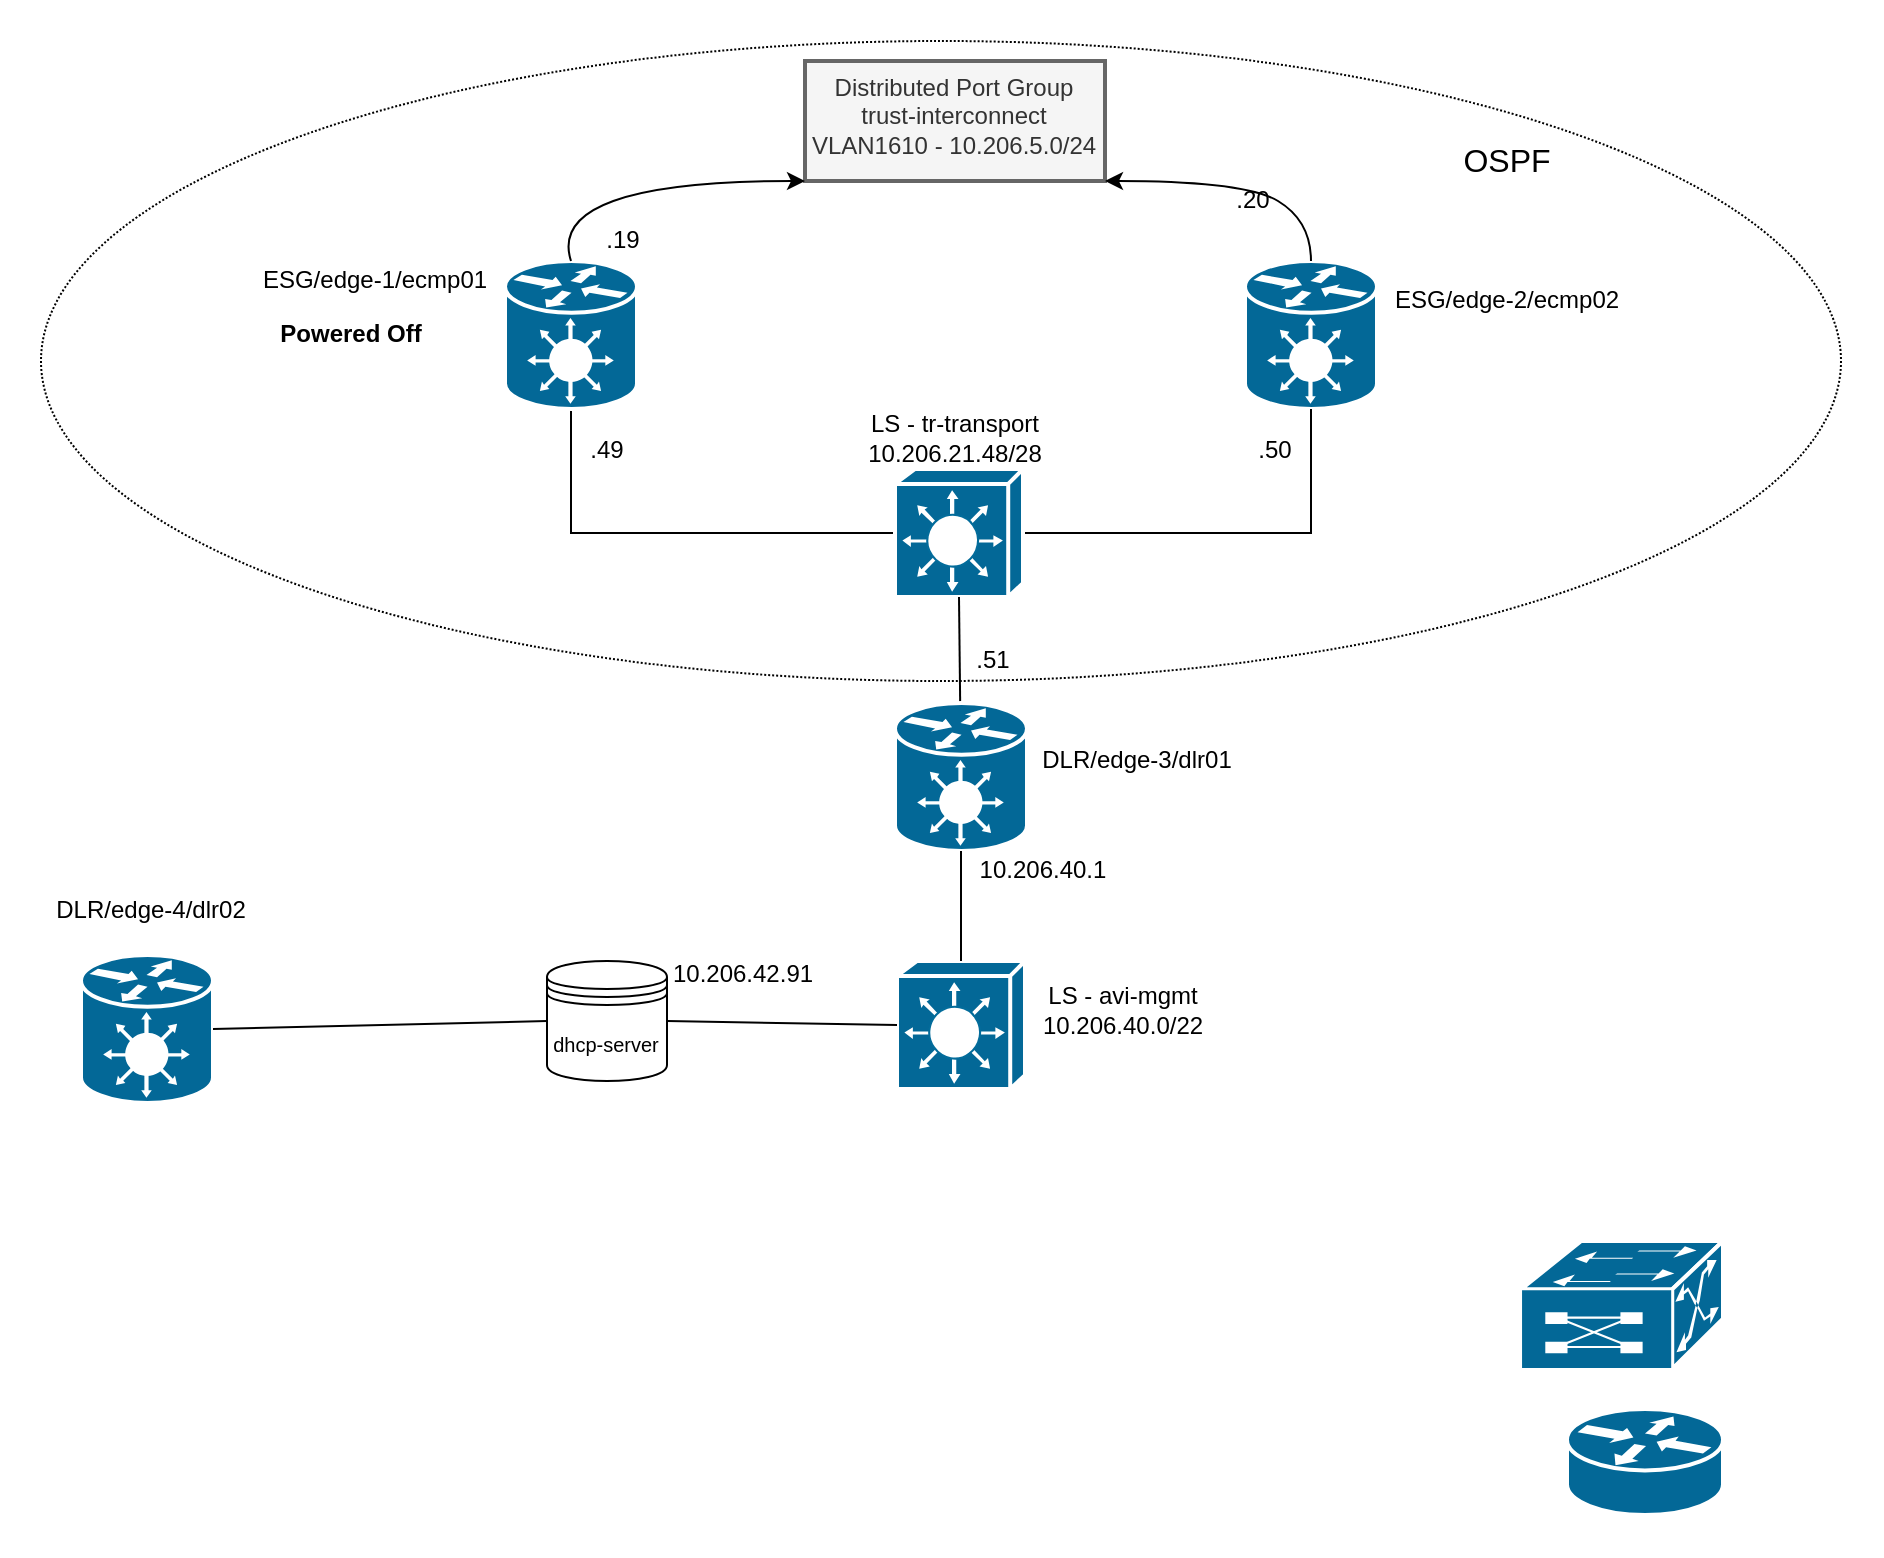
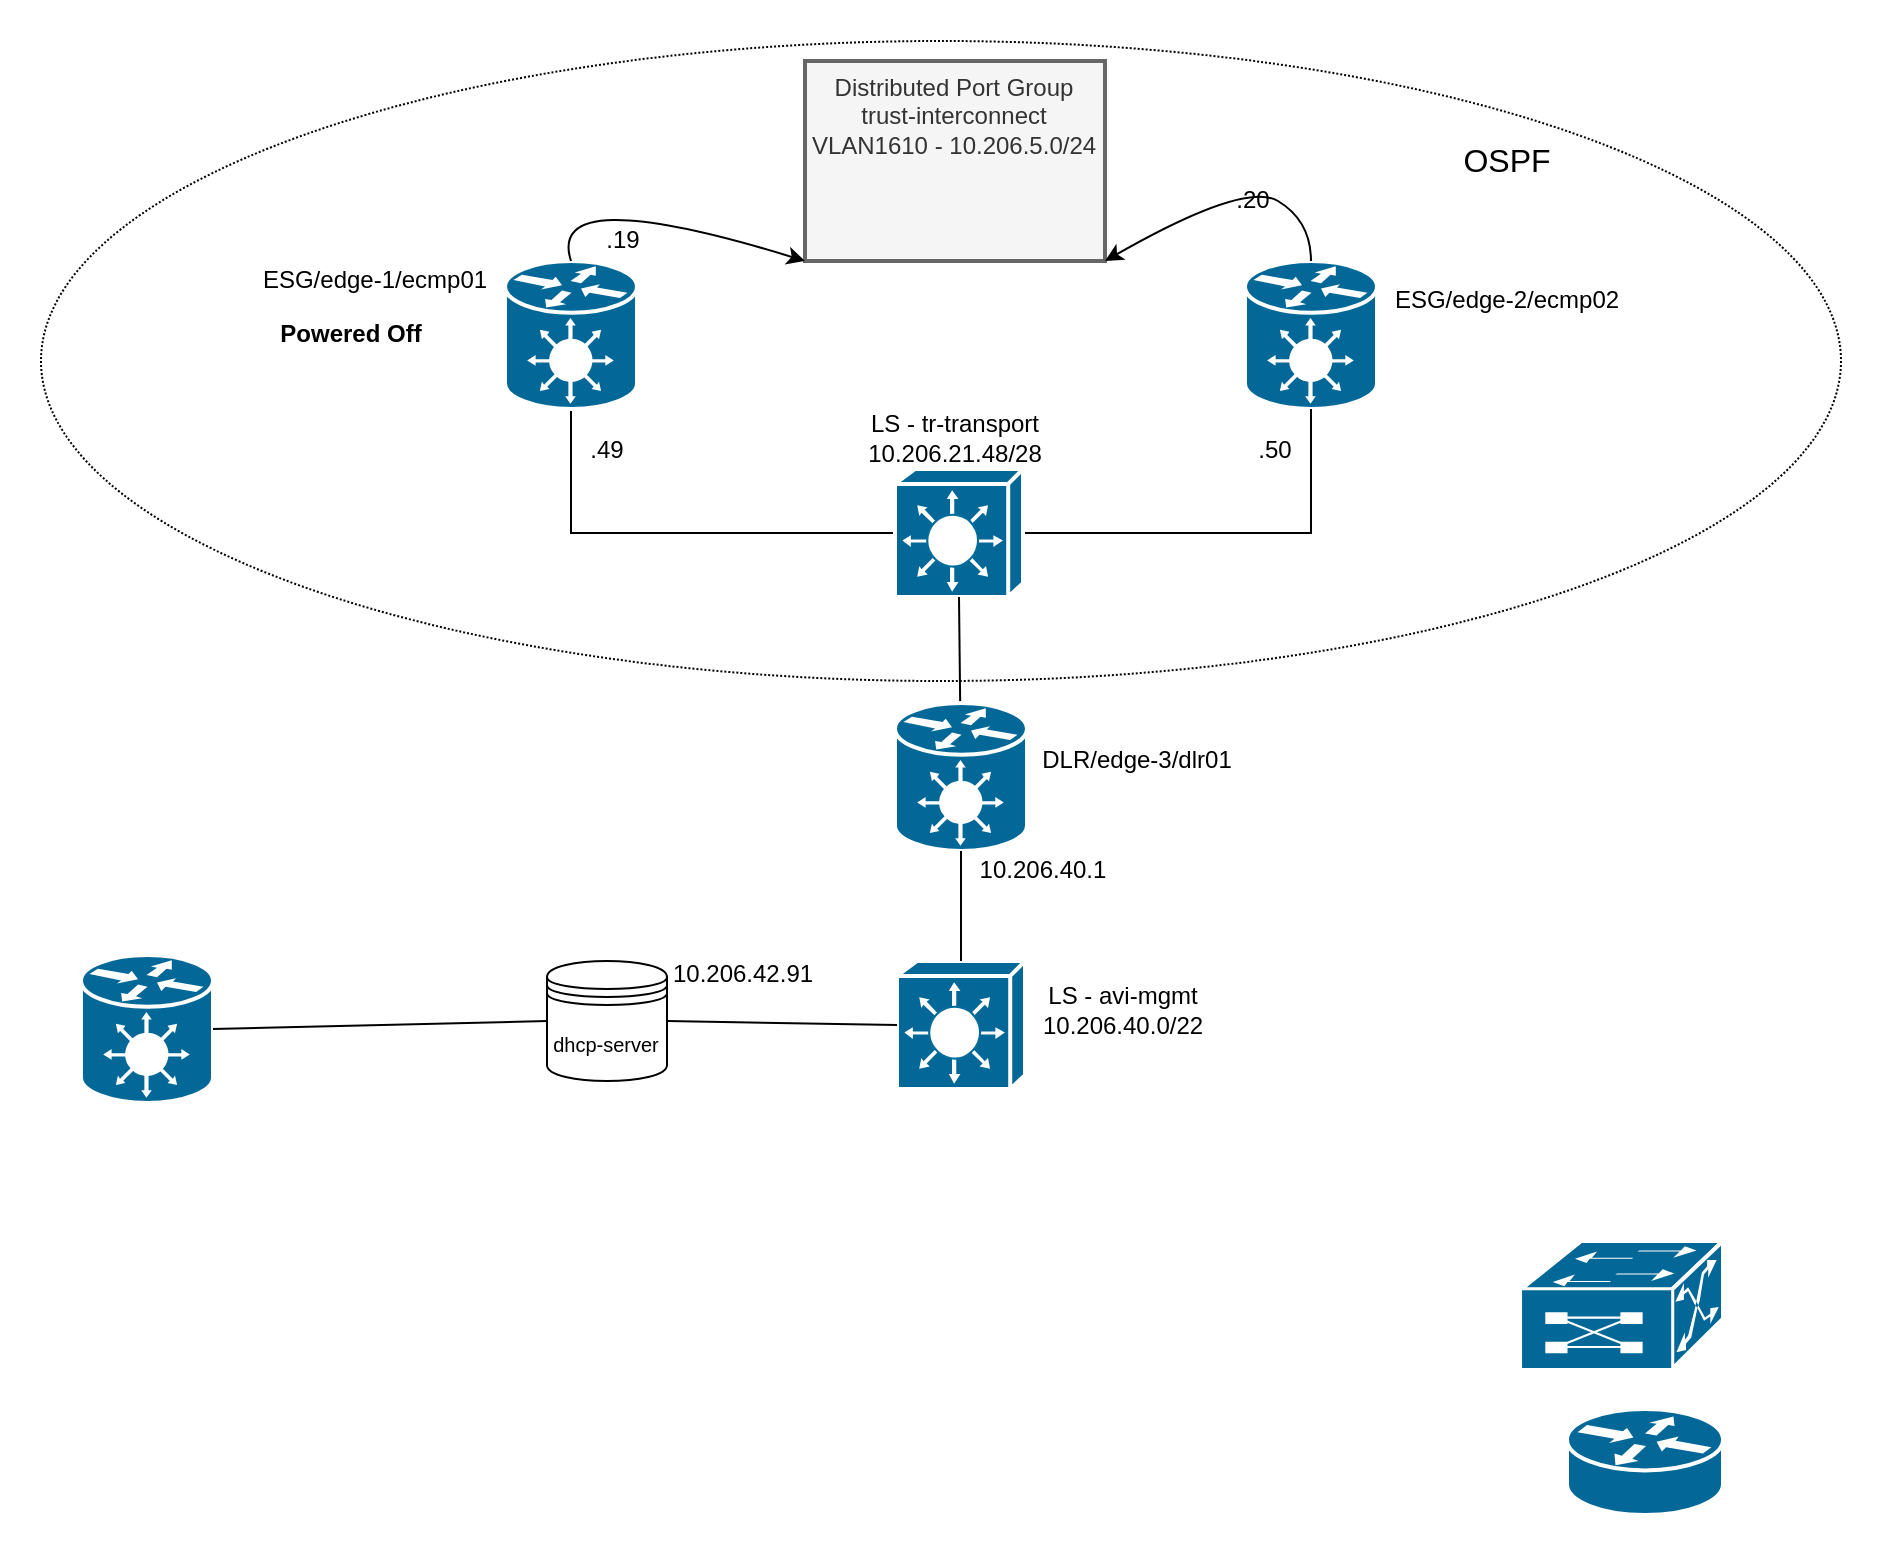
(955, 121) -> (955, 161)
(993, 661) -> none
(151, 911) -> none
